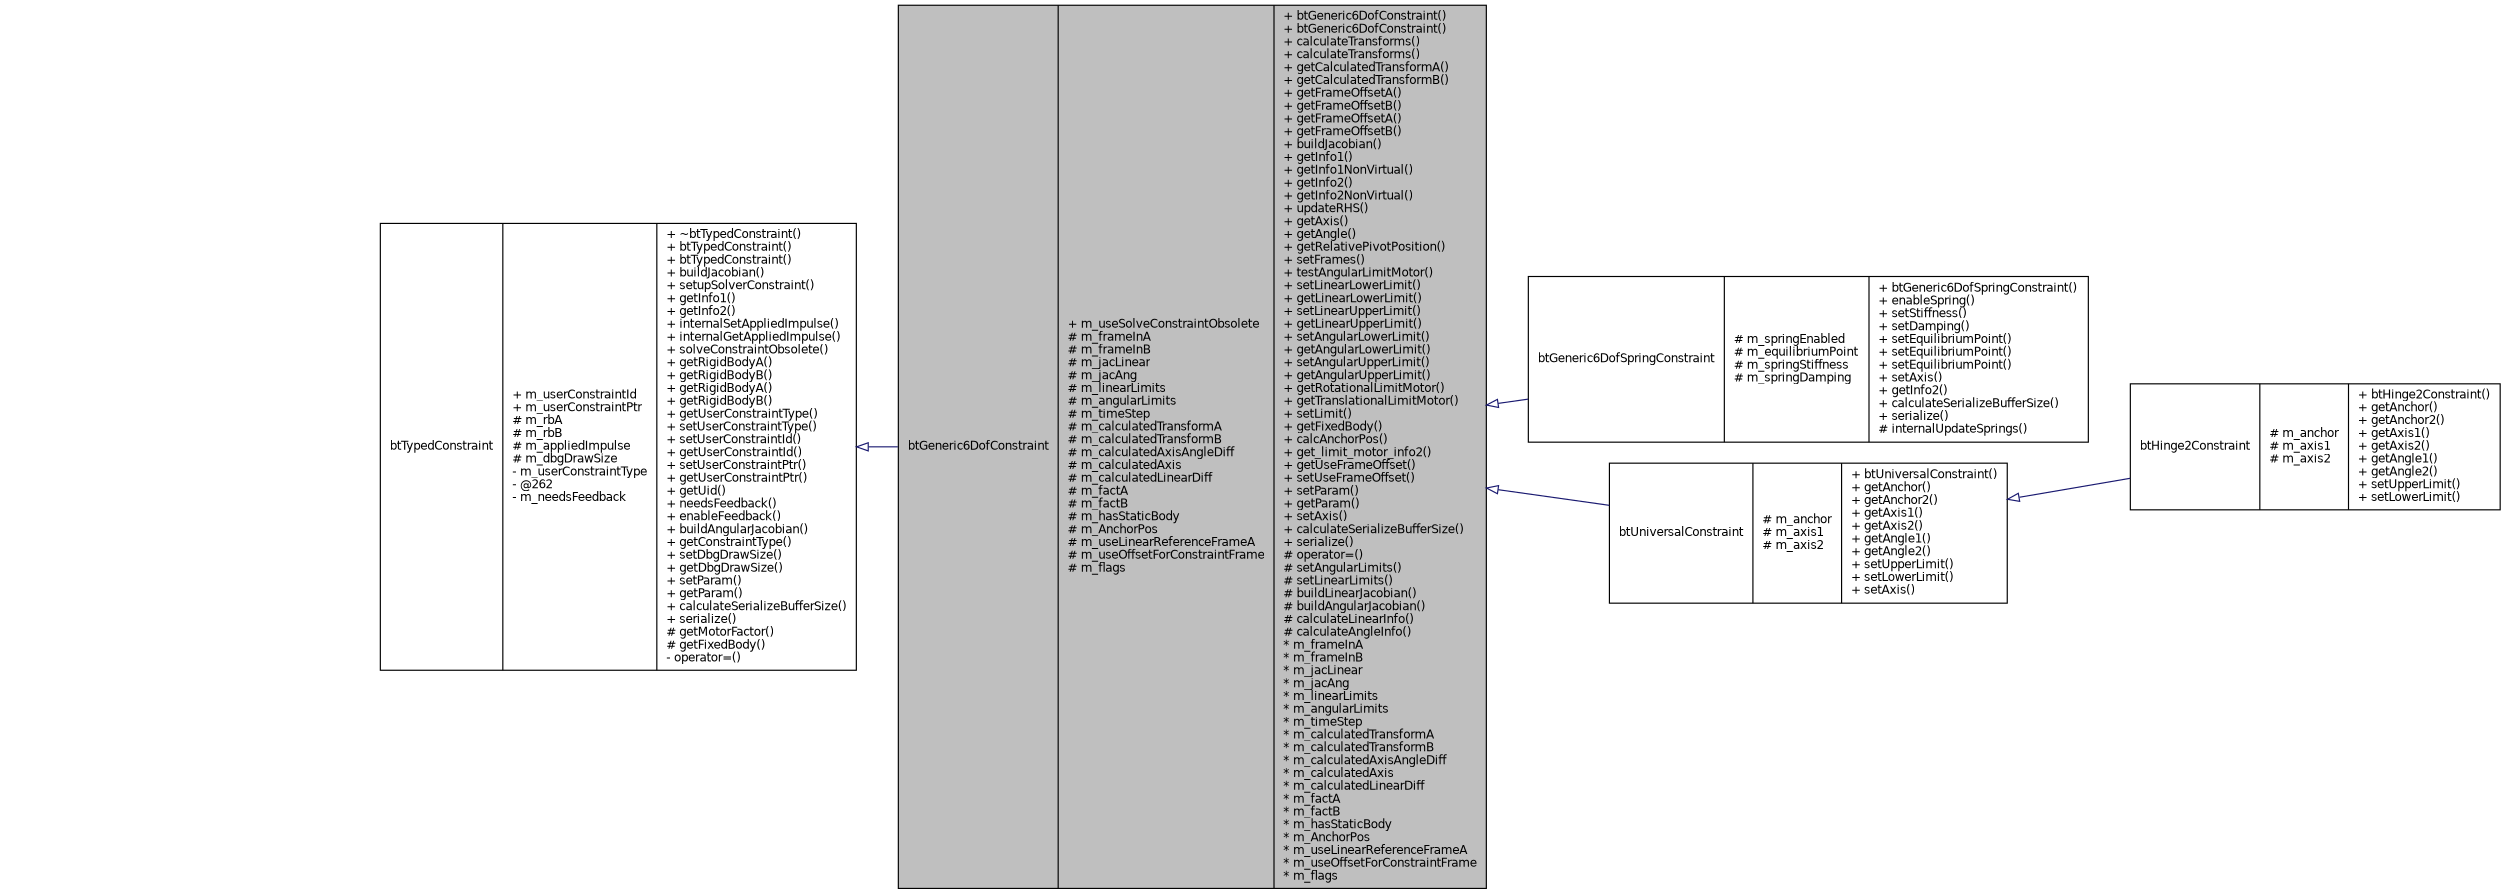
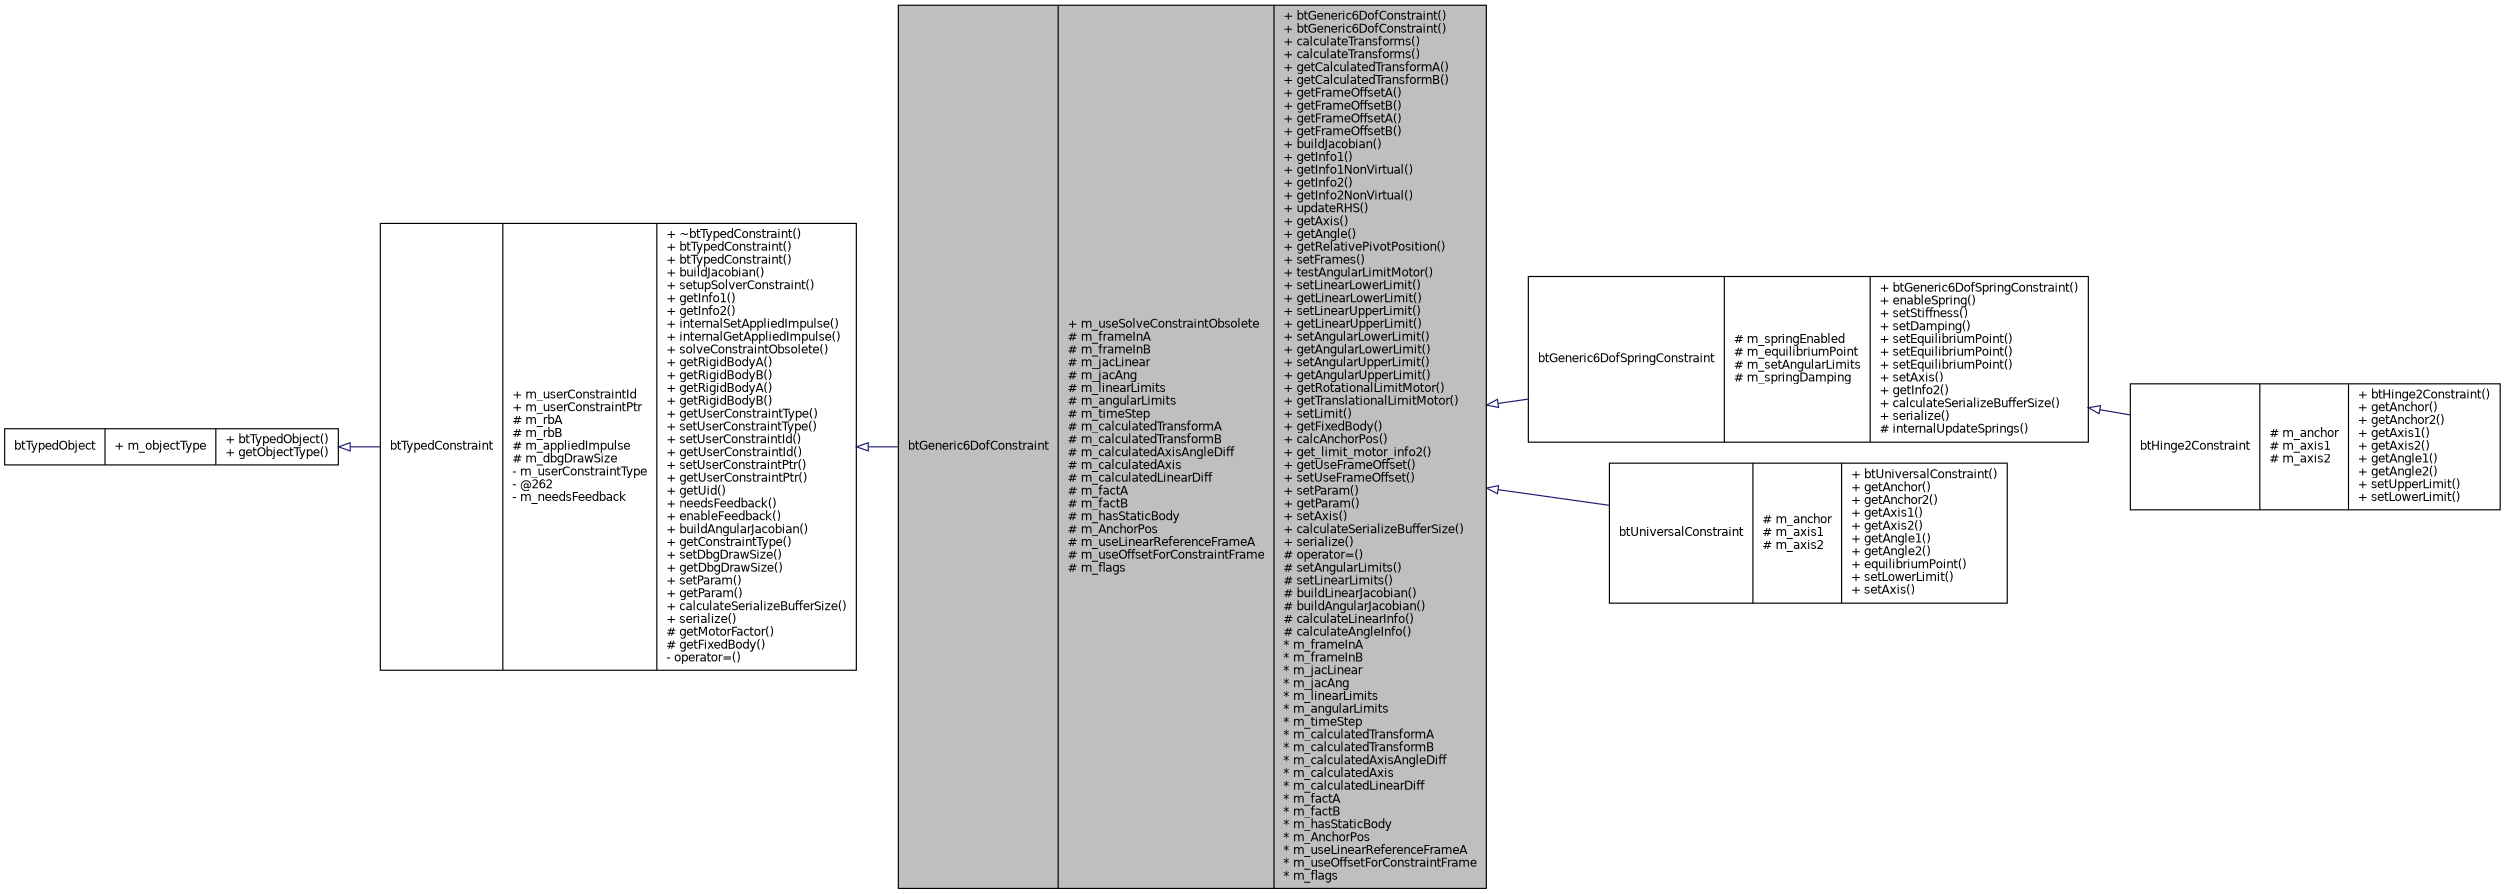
(1791, 365) -> (1797, 365)
none -> (172, 447)
(2075, 488) -> (2115, 412)
(1902, 565) -> (1909, 565)
